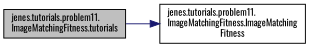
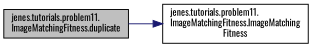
(65, 24) -> (66, 24)
